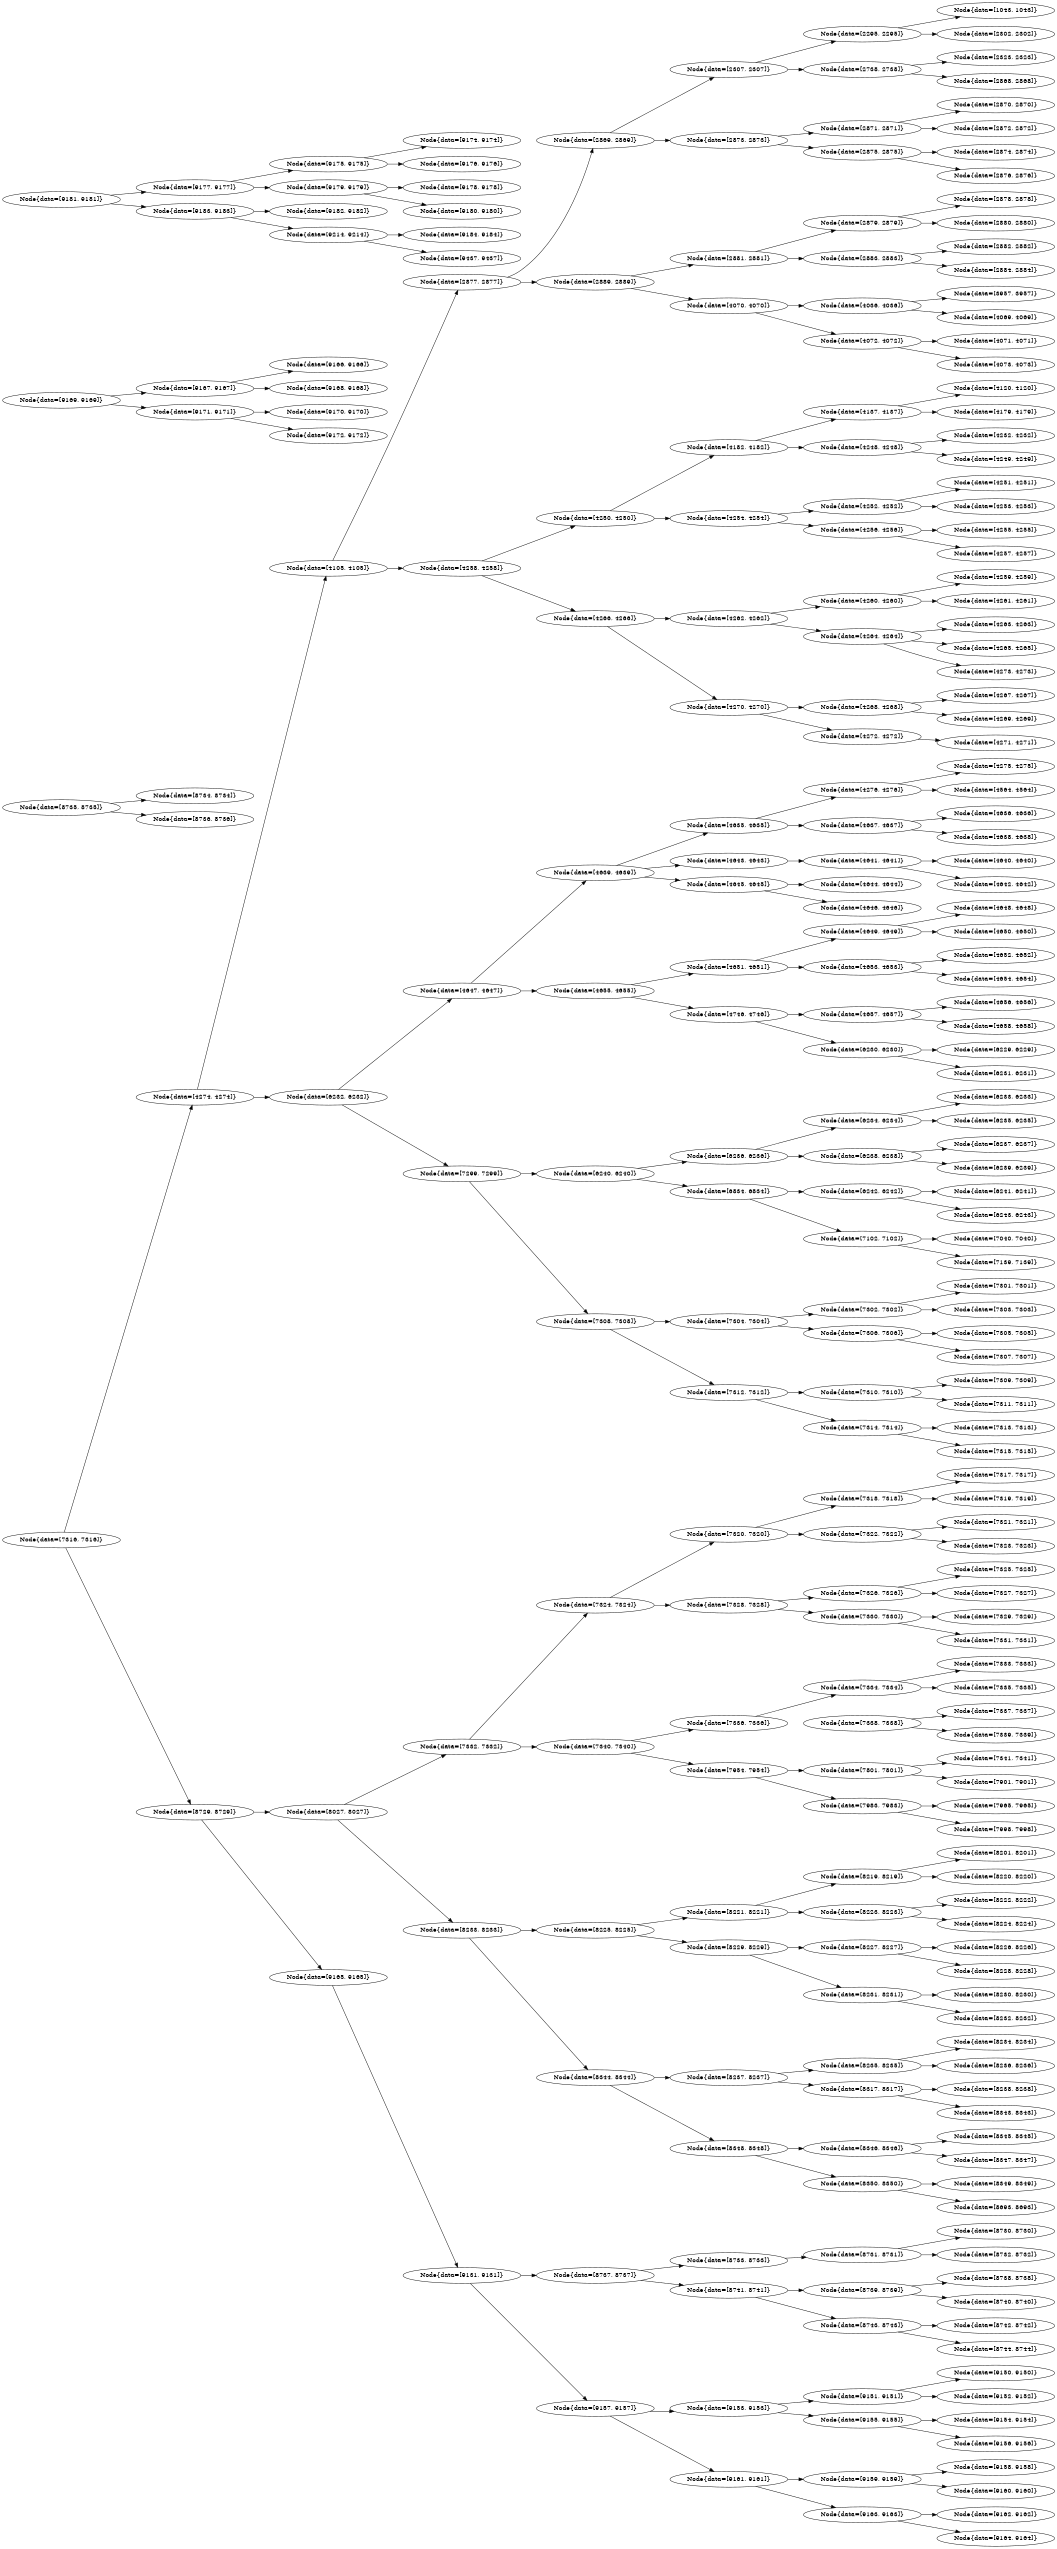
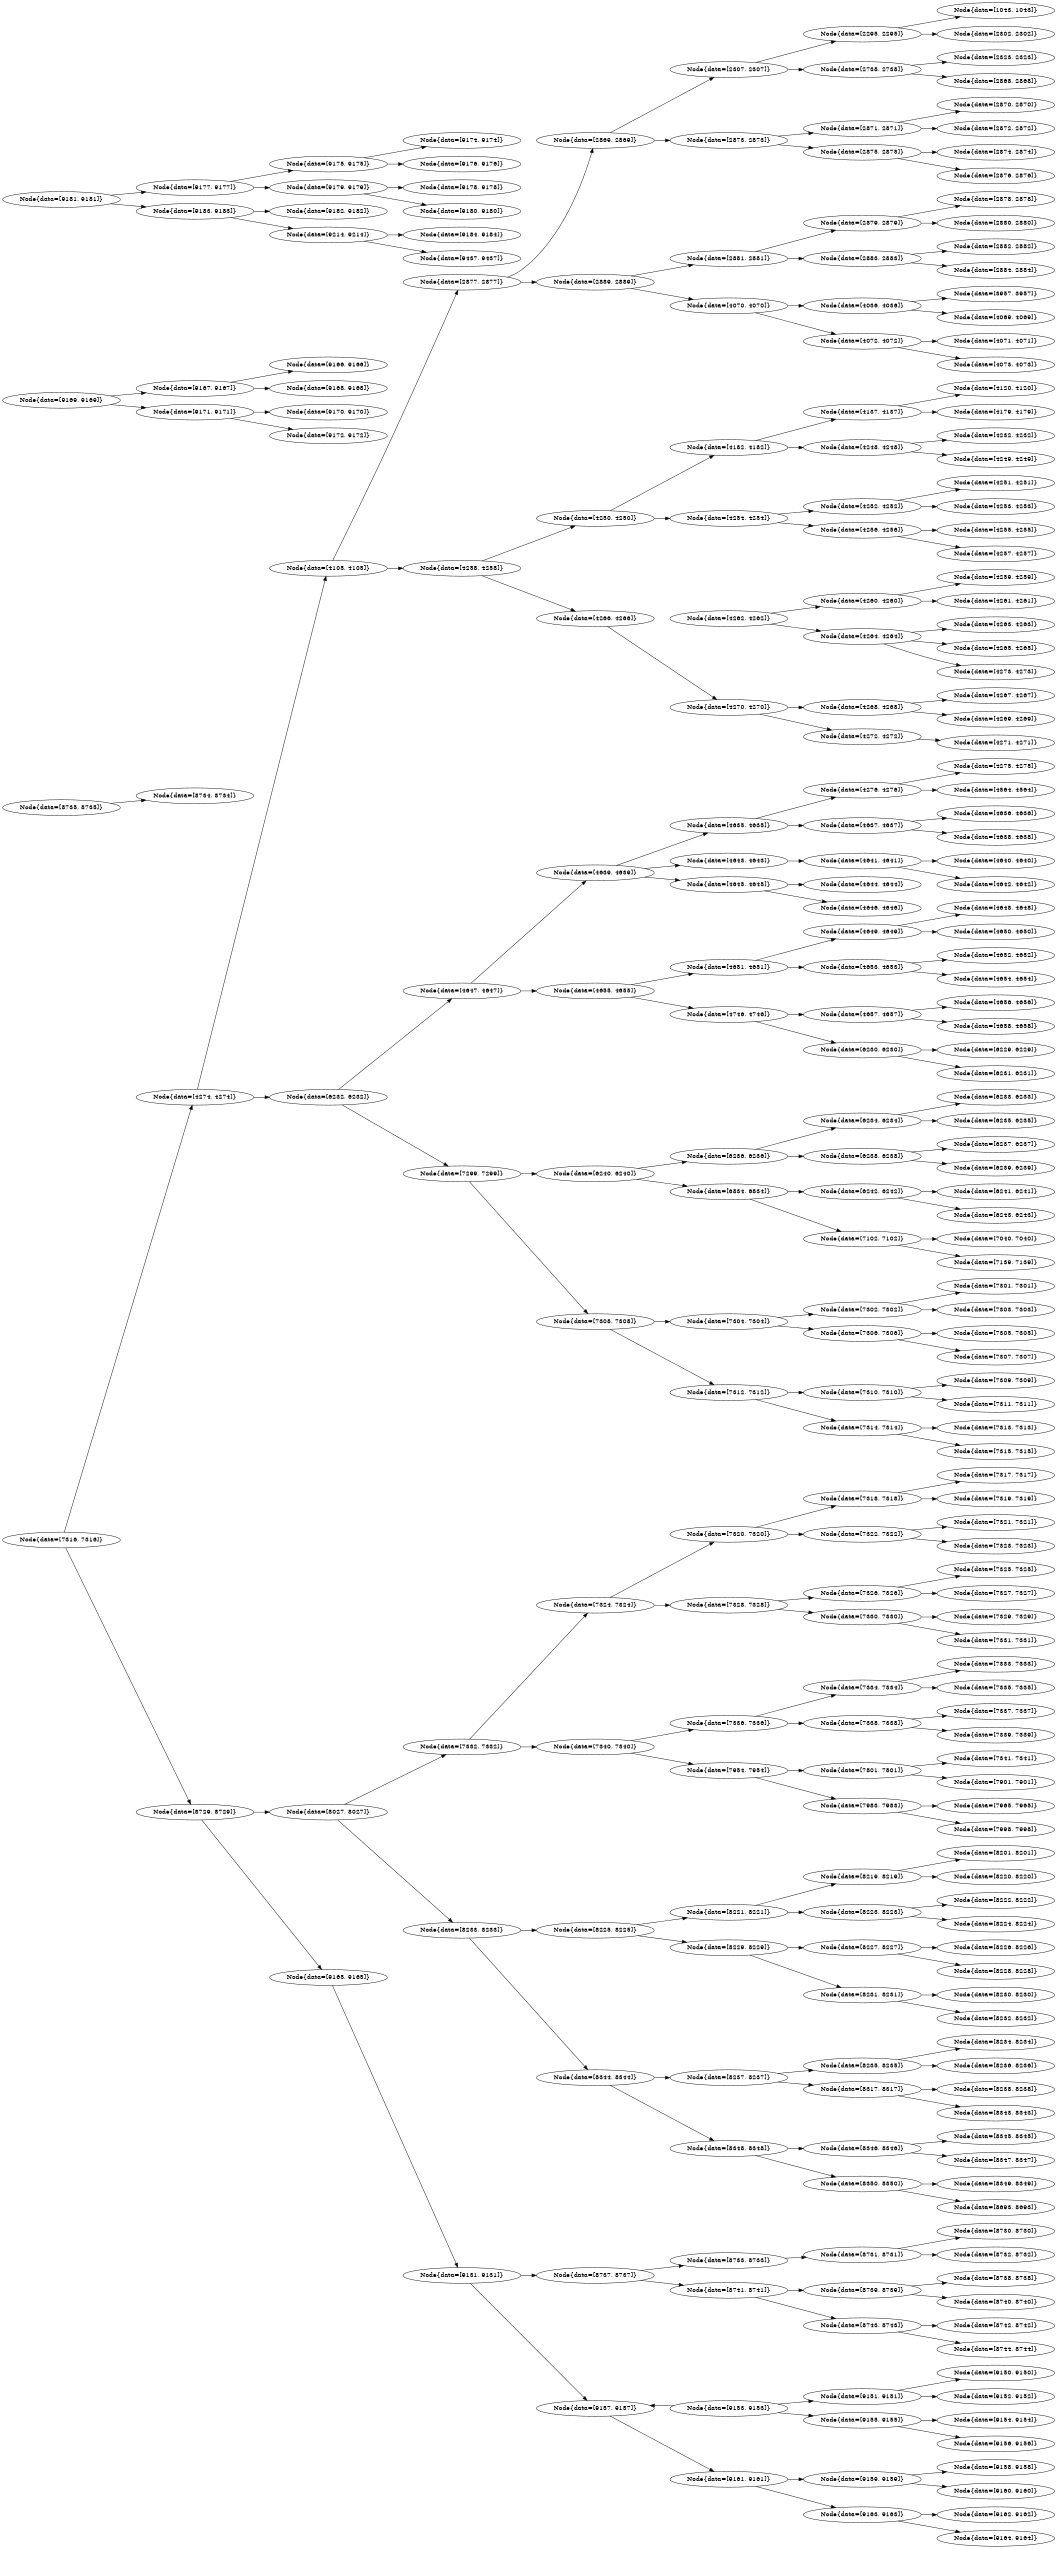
(660, 619) -> none
(195, 819) -> none
none -> (793, 1723)
(660, 2411) -> (664, 2405)
